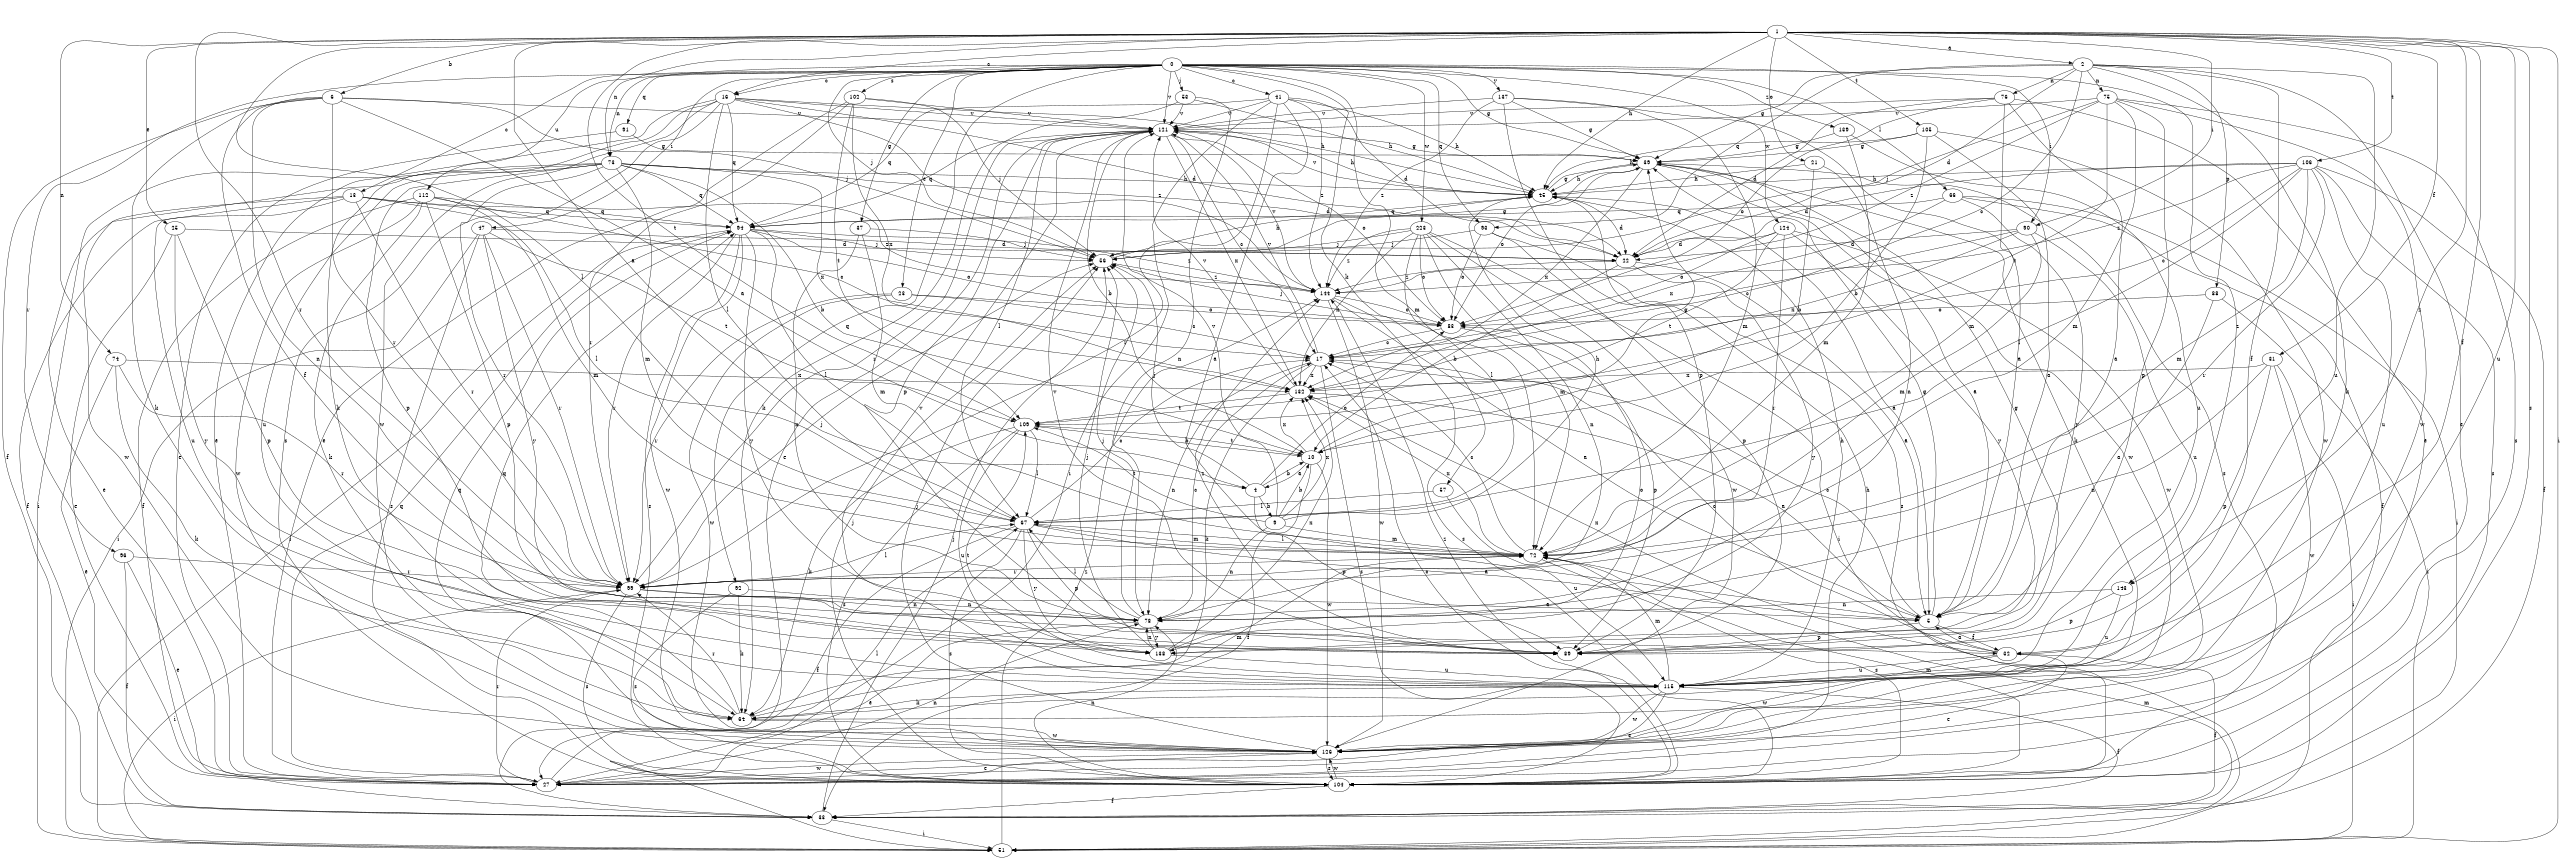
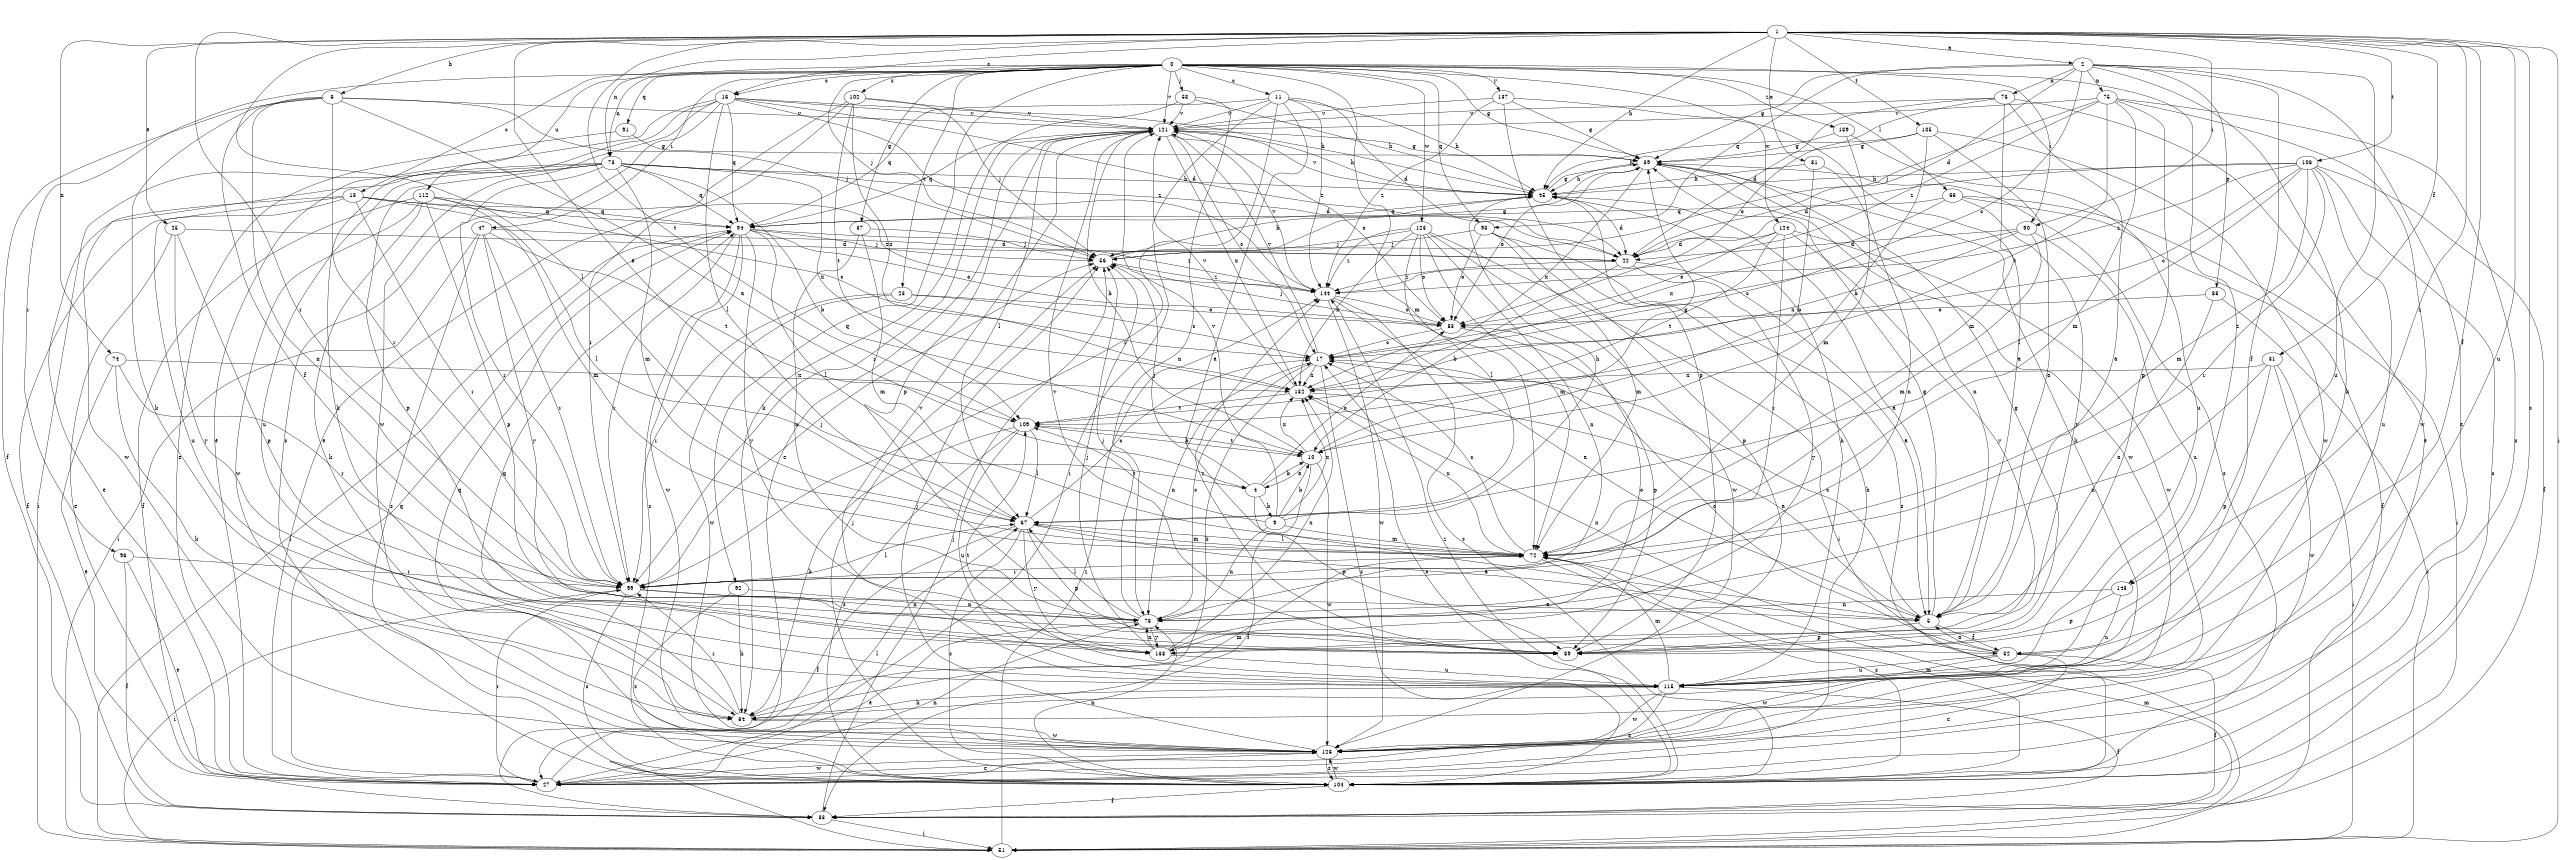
(1279, 97) -> (1279, 97)
(1815, 163) -> (1815, 163)
(1421, 228) -> (1421, 228)
(1753, 280) -> (1634, 385)
(1975, 392) -> (1975, 392)
(1443, 490) -> none
